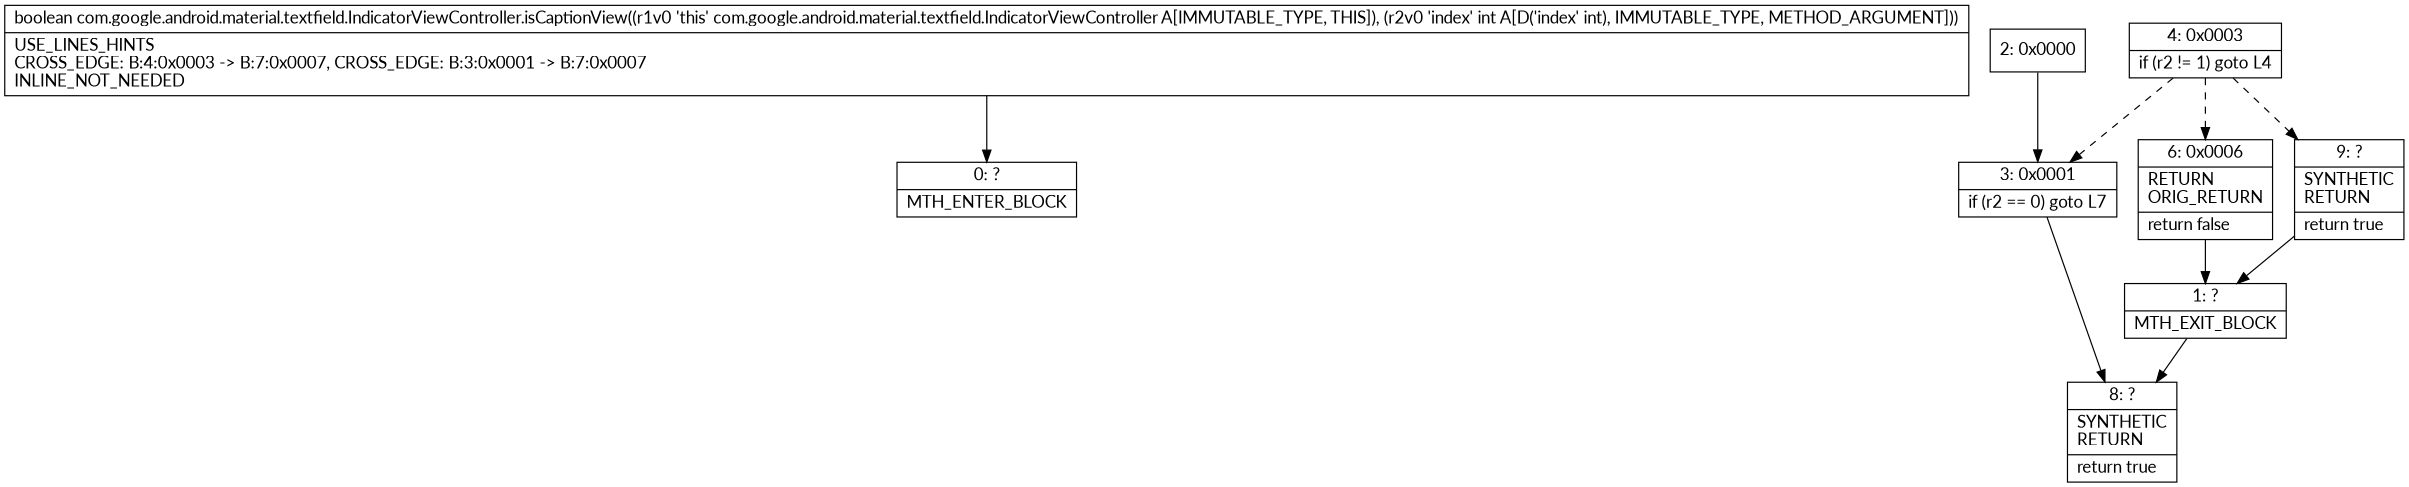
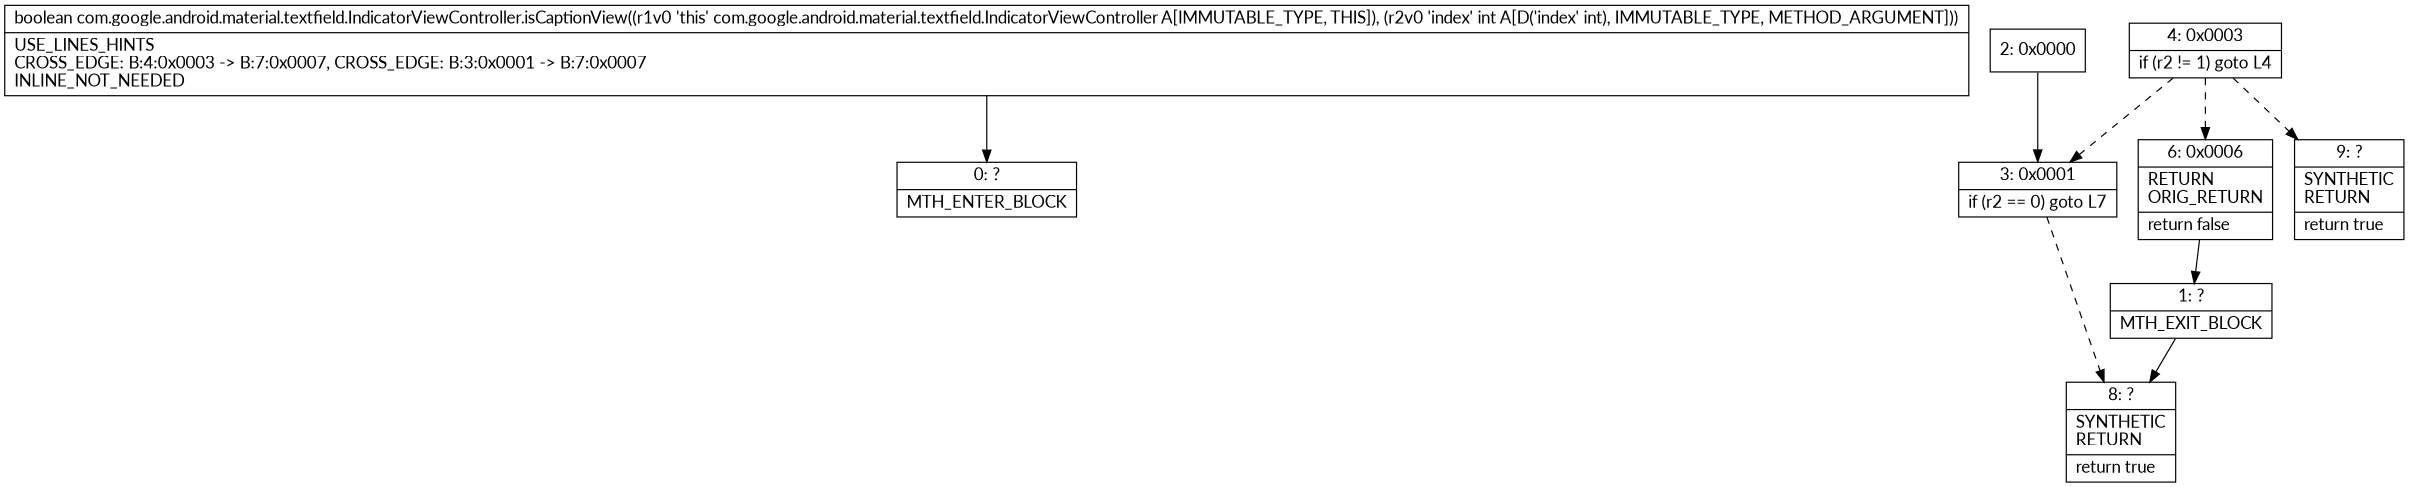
(2270, 256) -> none
(2074, 294) -> (2073, 294)
